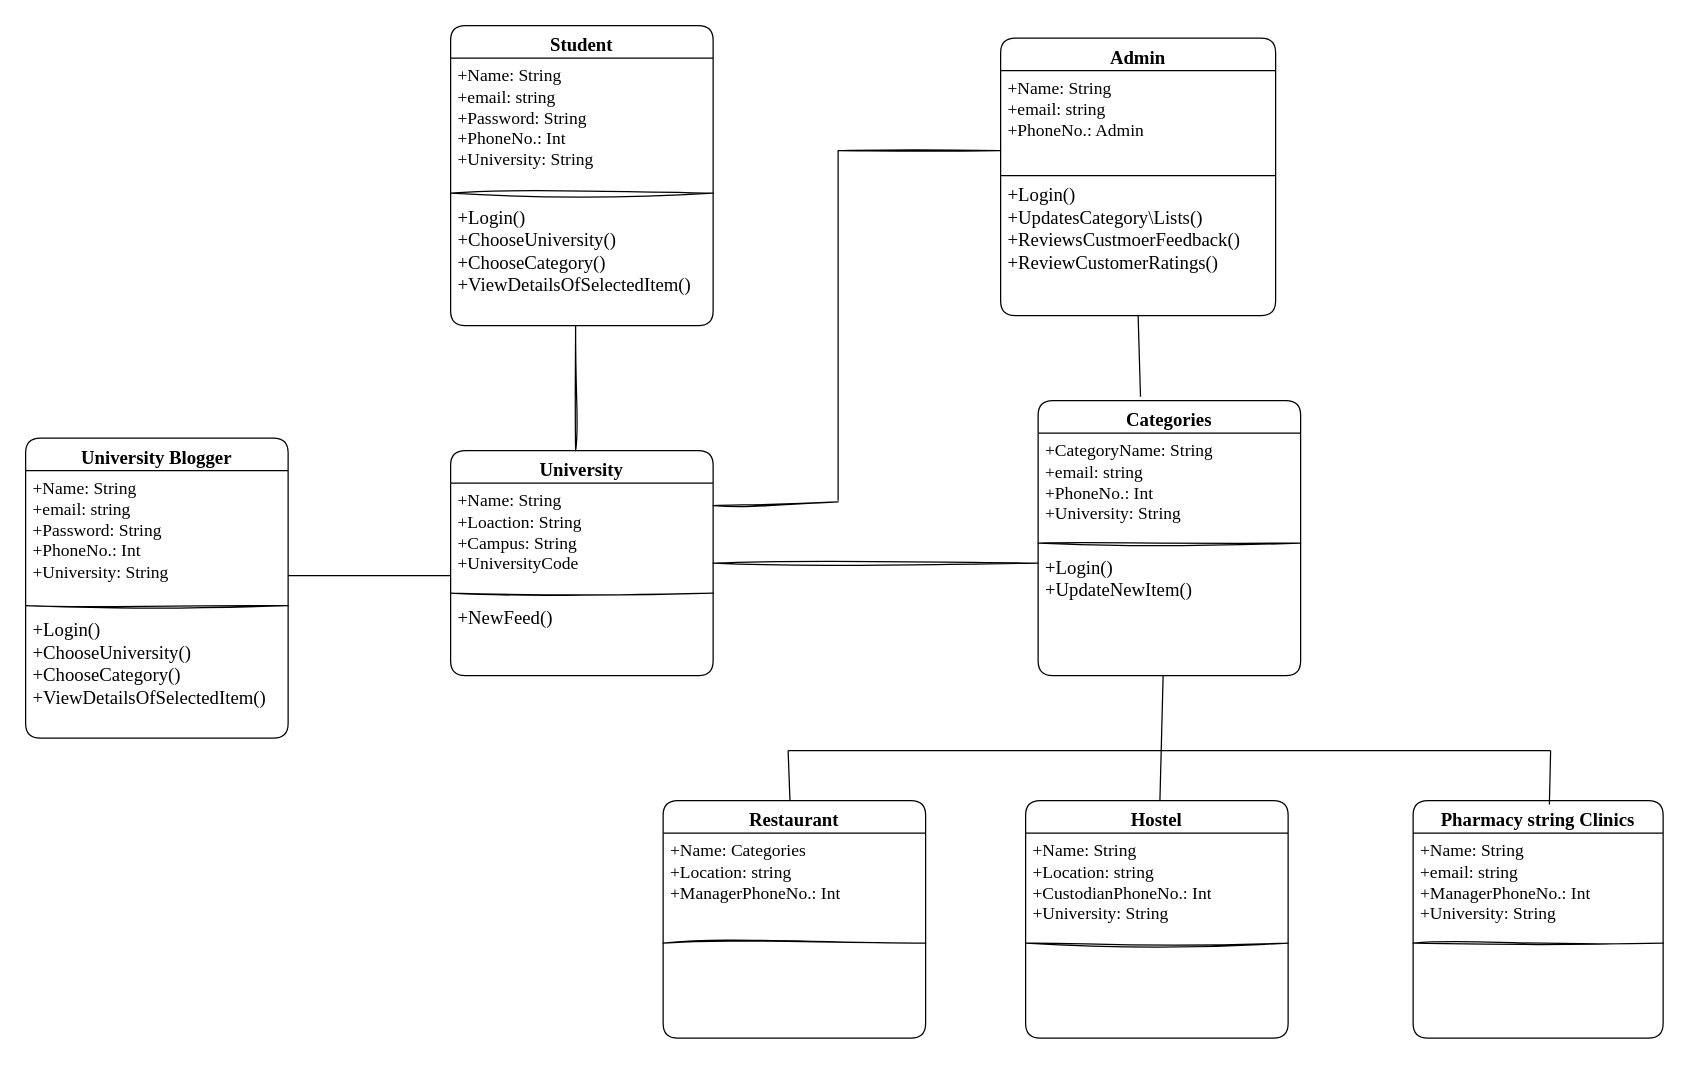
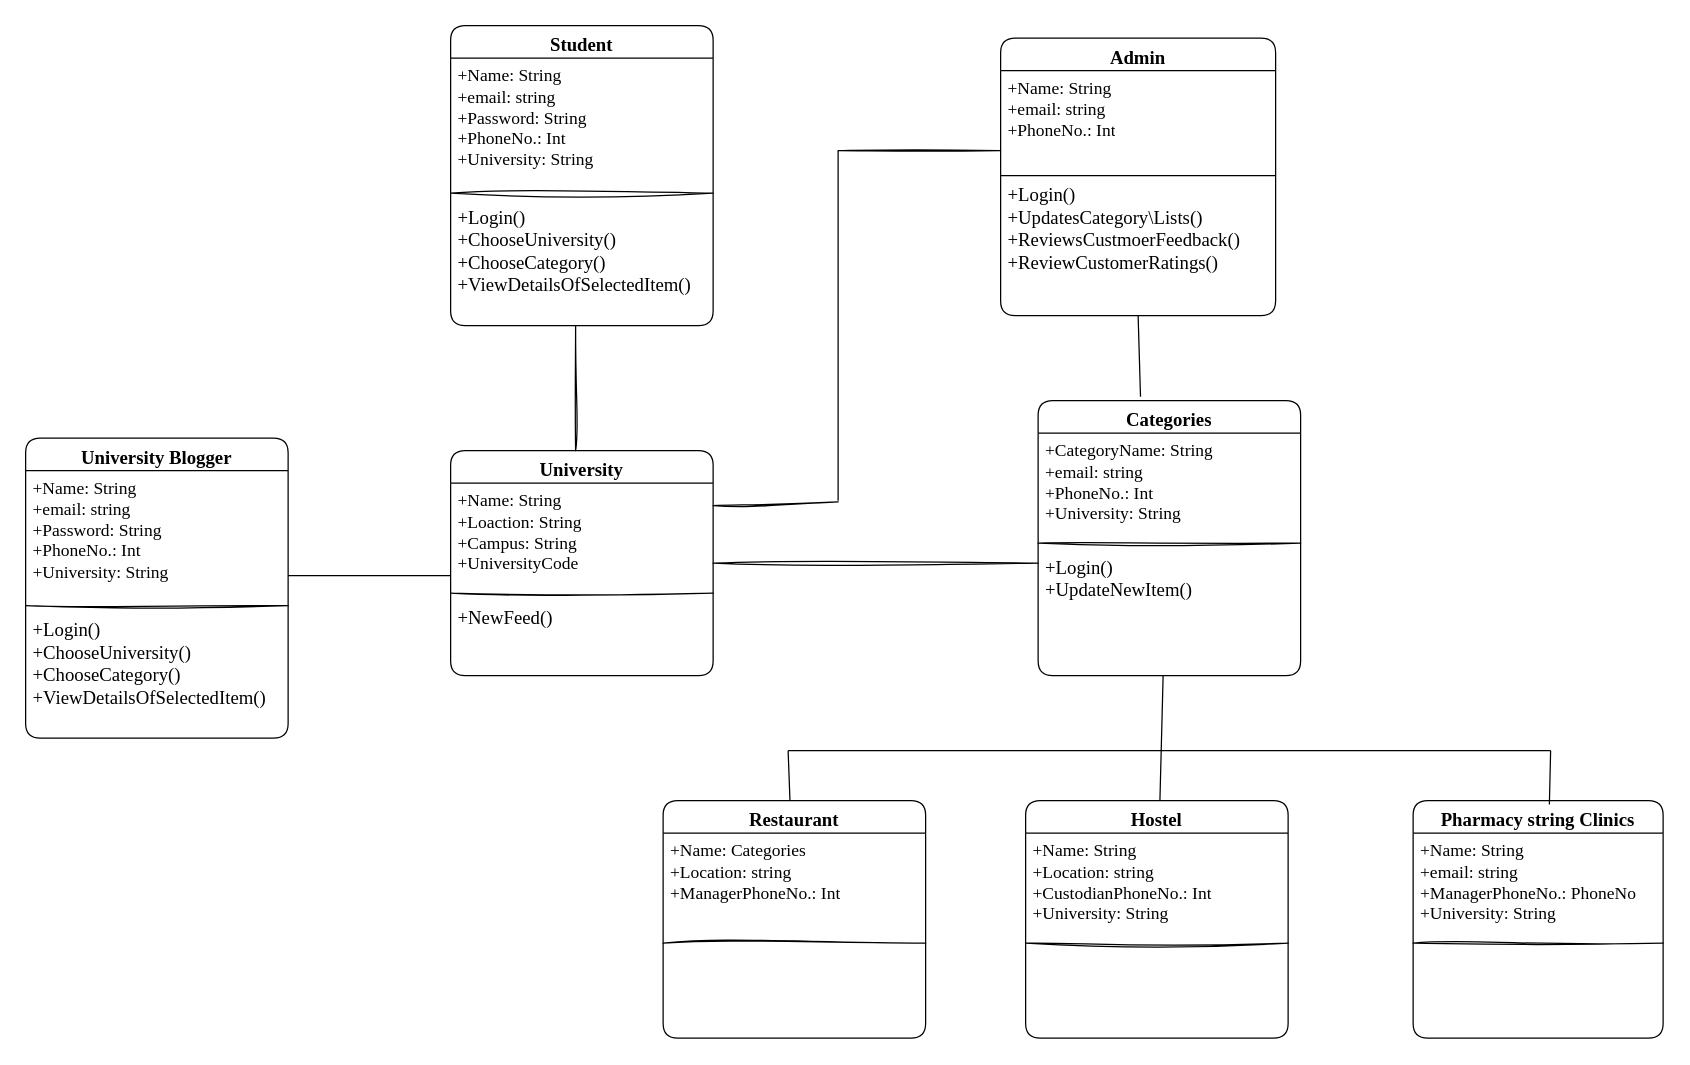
(1068, 106) -> (1061, 106)
(1503, 878) -> (1520, 878)
